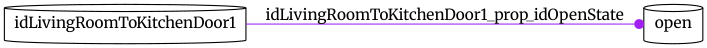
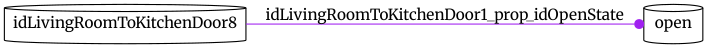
(125, 24) -> (125, 24)
